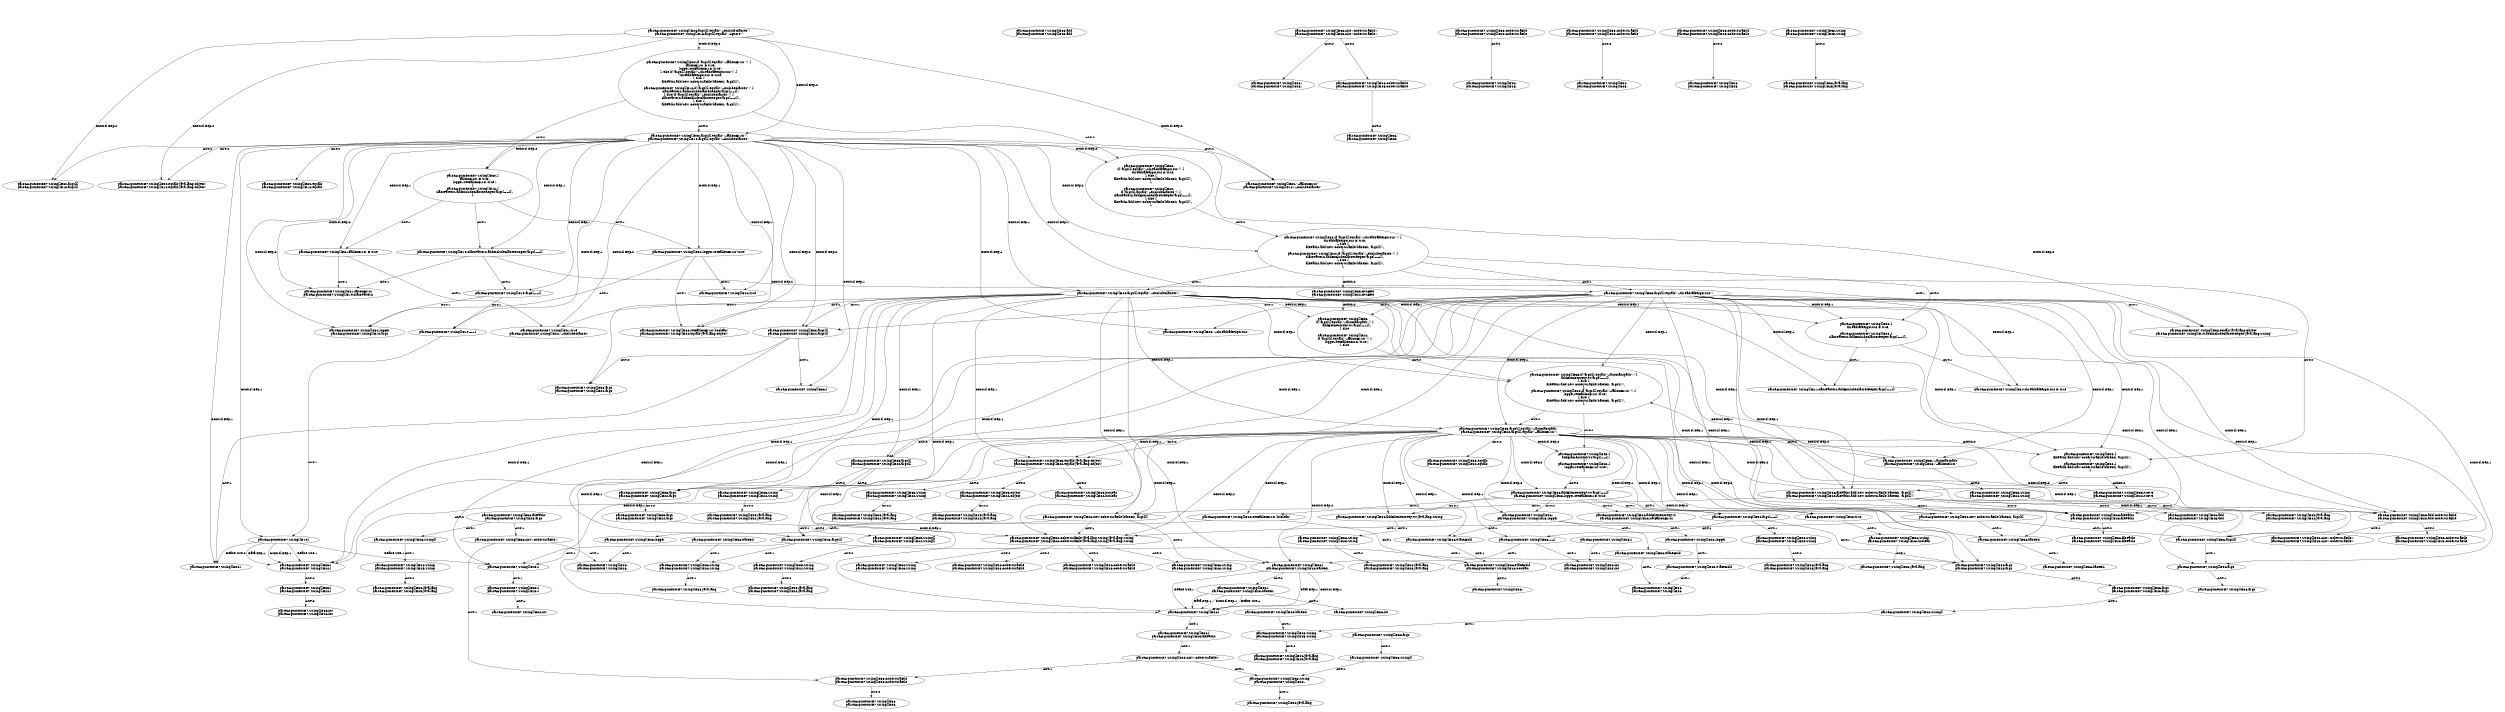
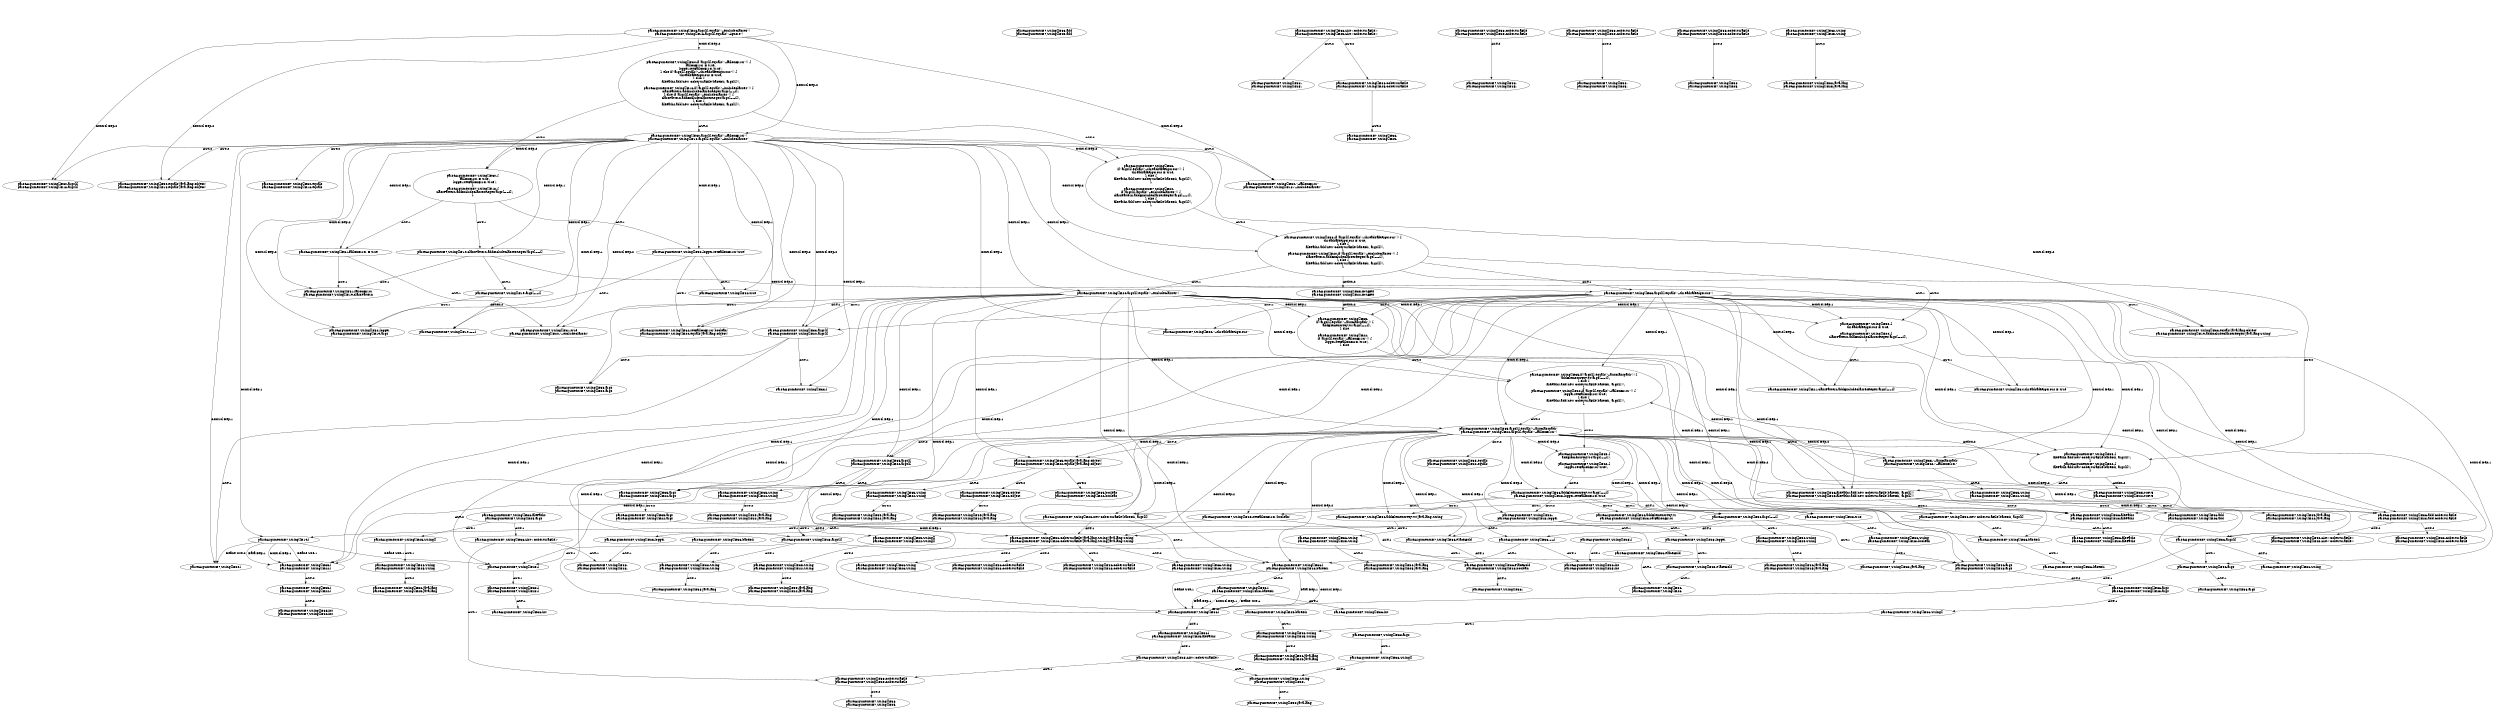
(497, 305) -> (497, 305)
(309, 388) -> (1018, 527)
none -> (2291, 567)
none -> (1709, 595)
(1386, 647) -> (1386, 647)
